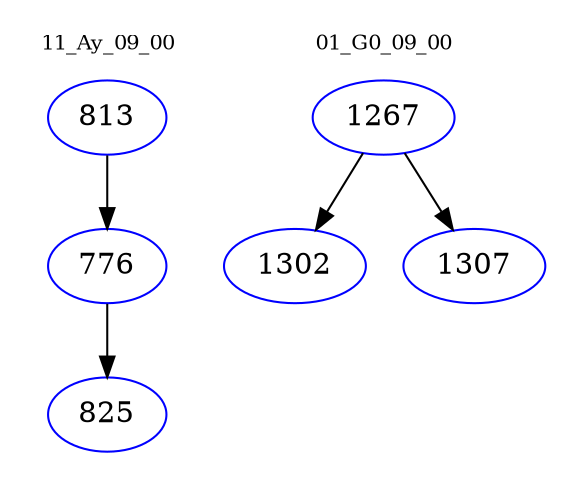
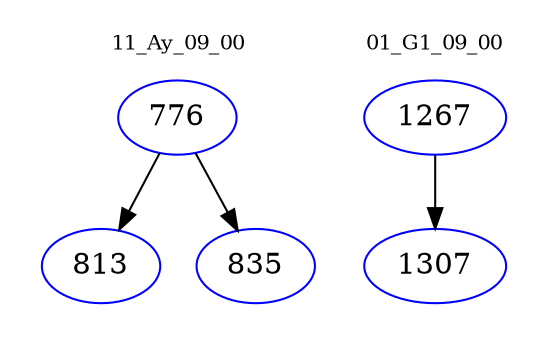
(385, 44) -> (435, 44)
(107, 182) -> (144, 182)
(295, 266) -> none
(107, 415) -> (256, 266)
